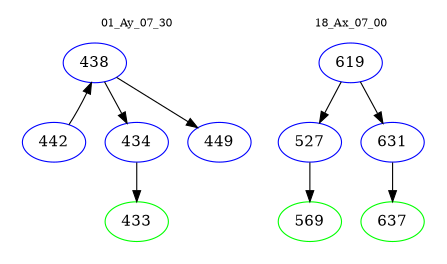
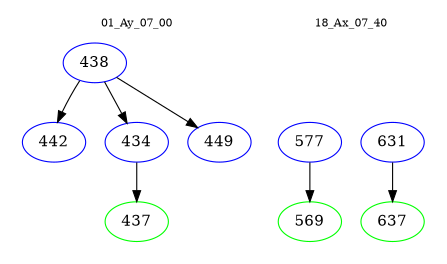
(137, 24) -> (137, 24)
(351, 24) -> (351, 24)
(351, 63) -> none
(78, 109) -> (70, 96)
(310, 142) -> (310, 142)
(137, 222) -> (137, 222)
